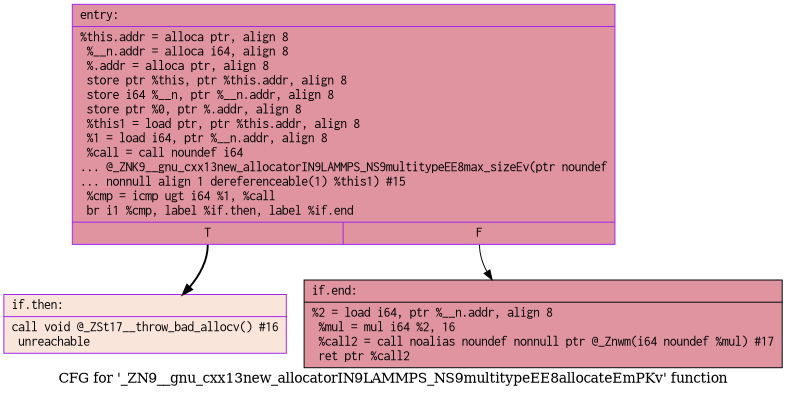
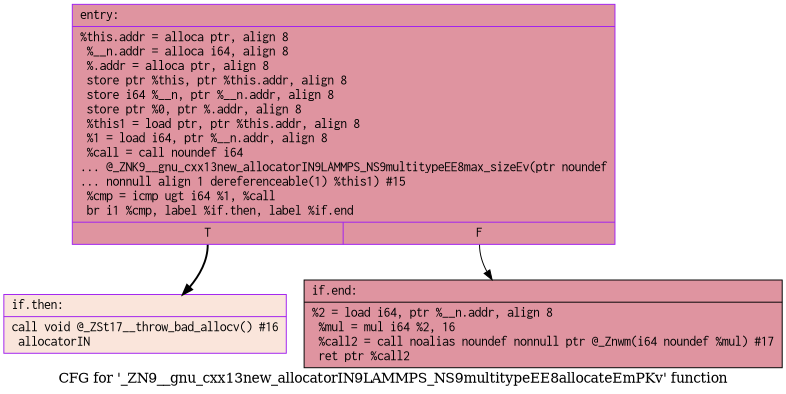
(51, 342) -> (51, 342)
